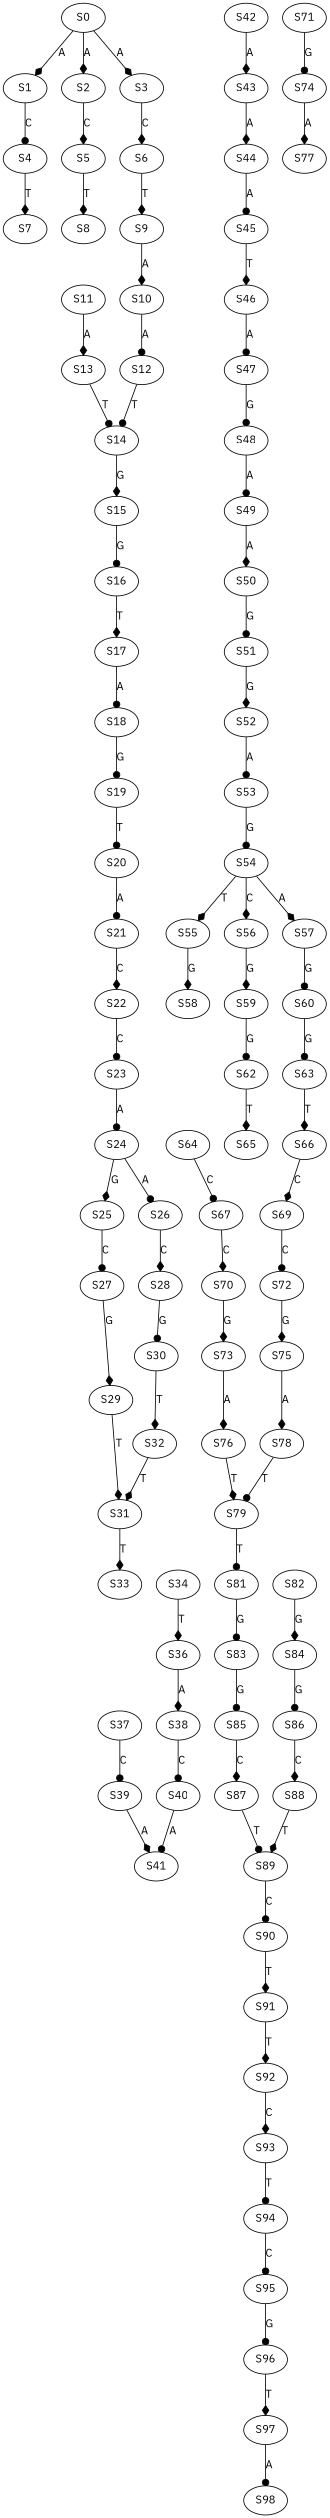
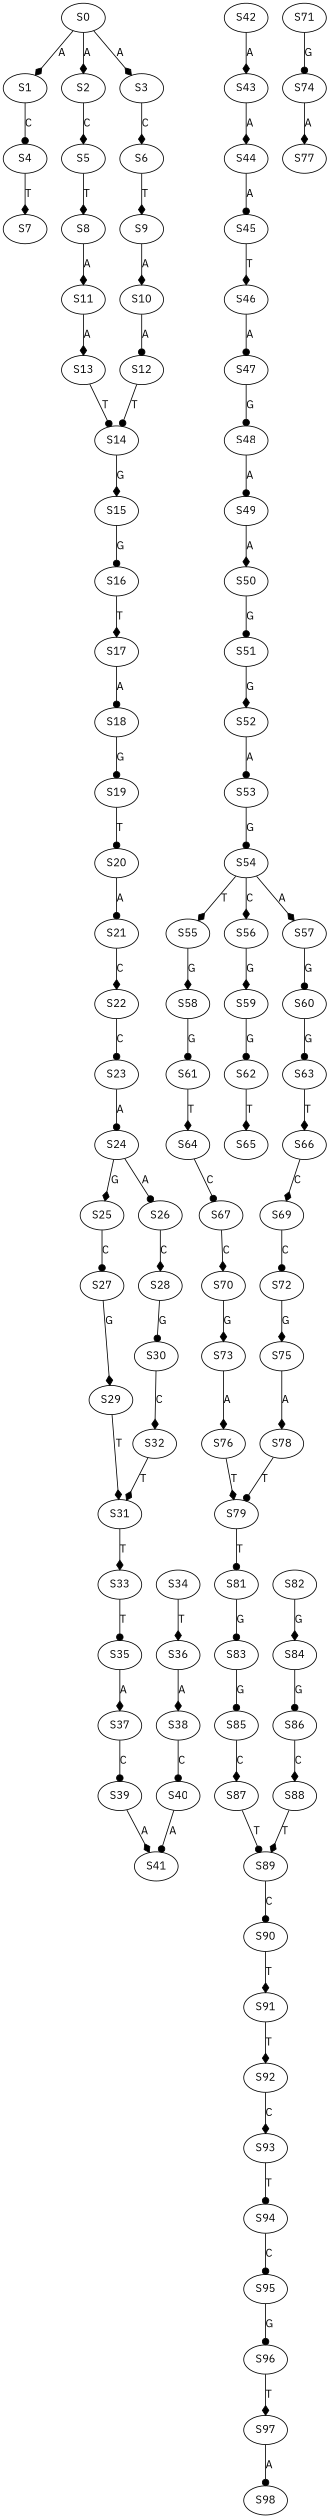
none -> (83, 260)
none -> (188, 1075)
(160, 1400) -> (160, 1400)
none -> (120, 1655)
